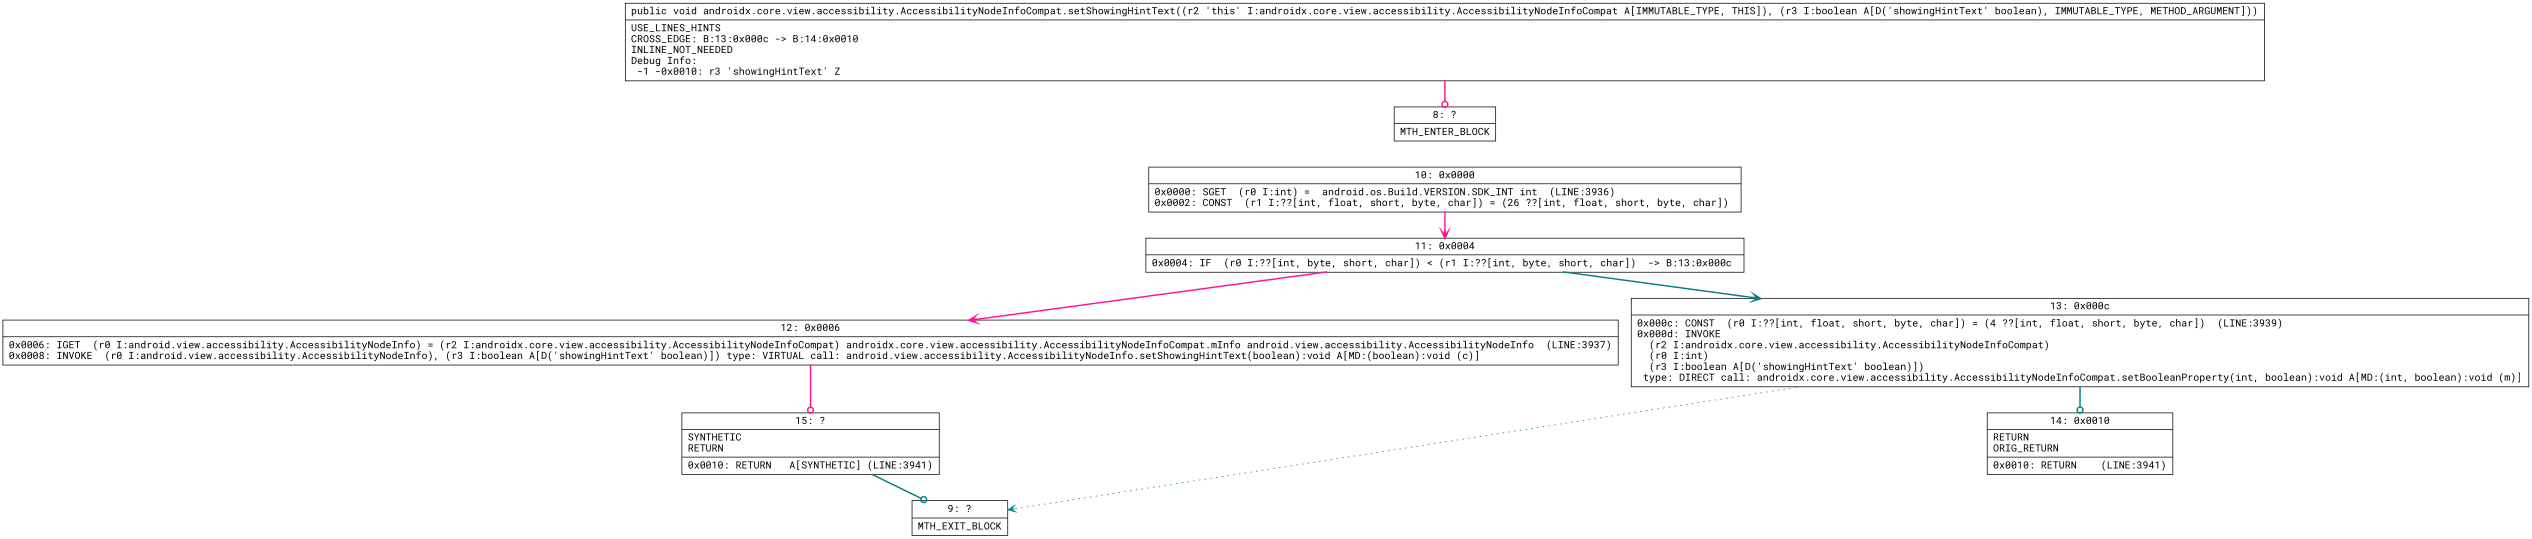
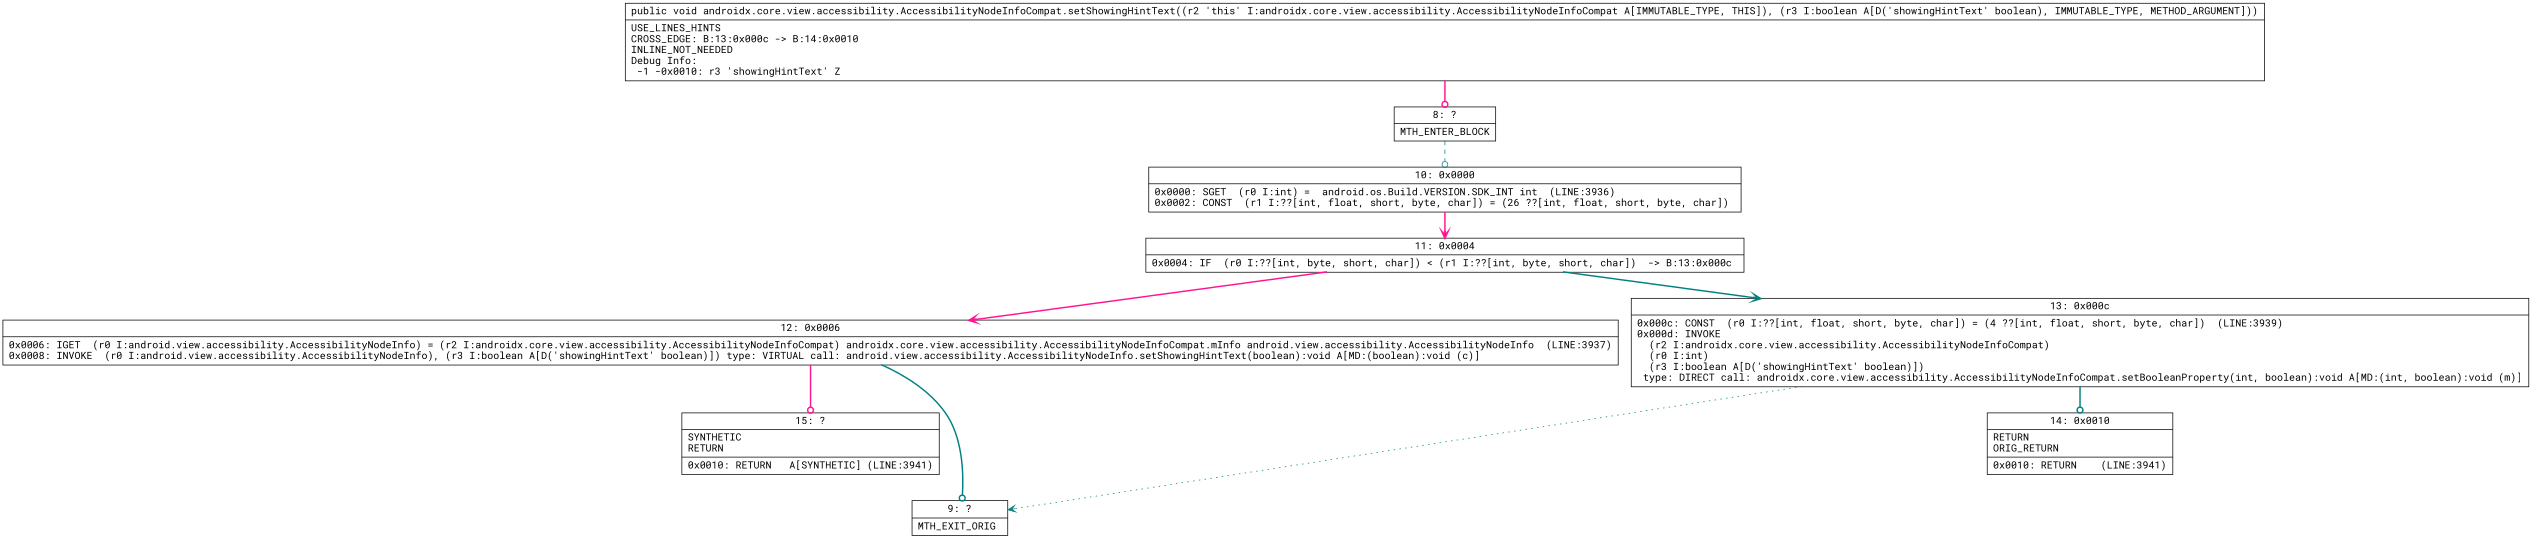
none -> (1445, 151)
(896, 486) -> (946, 415)
(960, 526) -> (957, 526)
